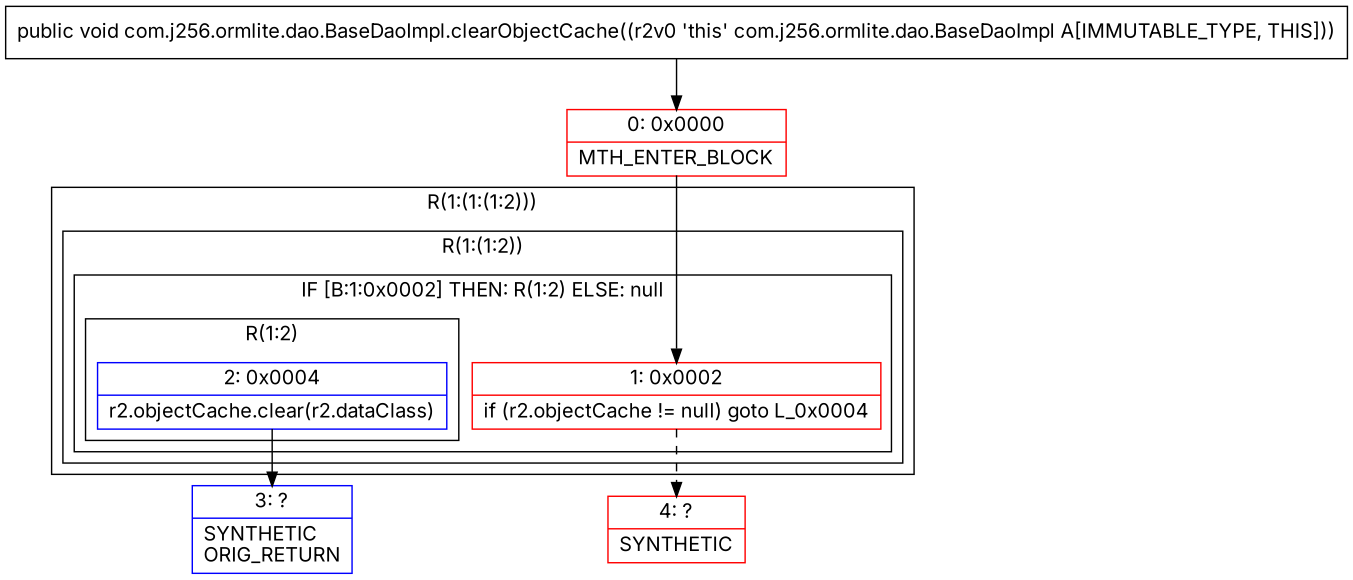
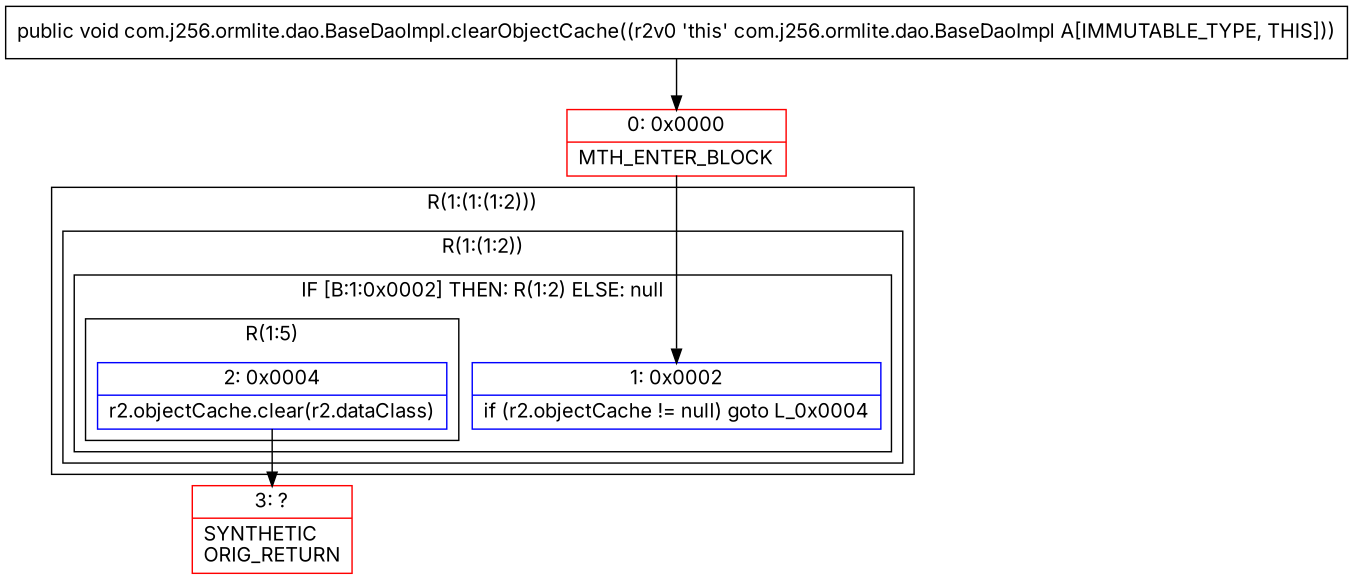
(272, 335) -> (272, 335)
(677, 396) -> (677, 396)
(272, 530) -> (272, 530)
(677, 530) -> none
